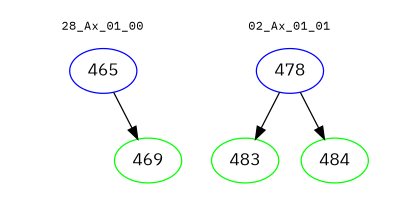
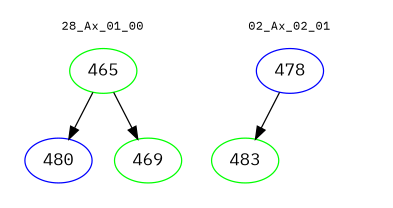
(290, 27) -> (290, 27)
(103, 71) -> (103, 71)
none -> (58, 161)
(335, 161) -> none
